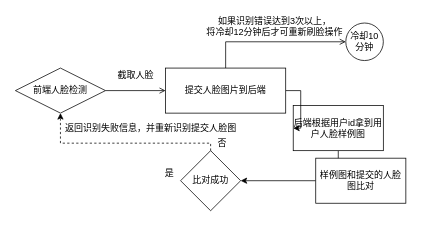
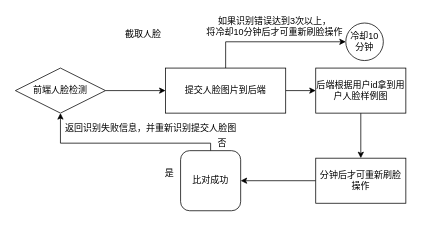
(275, 27) -> (275, 27)
(341, 42) -> (339, 42)
(135, 75) -> (143, 34)
(160, 90) -> (159, 90)
(338, 128) -> (360, 90)
(127, 143) -> (127, 143)
(210, 180) -> (210, 180)
(360, 180) -> (360, 180)
